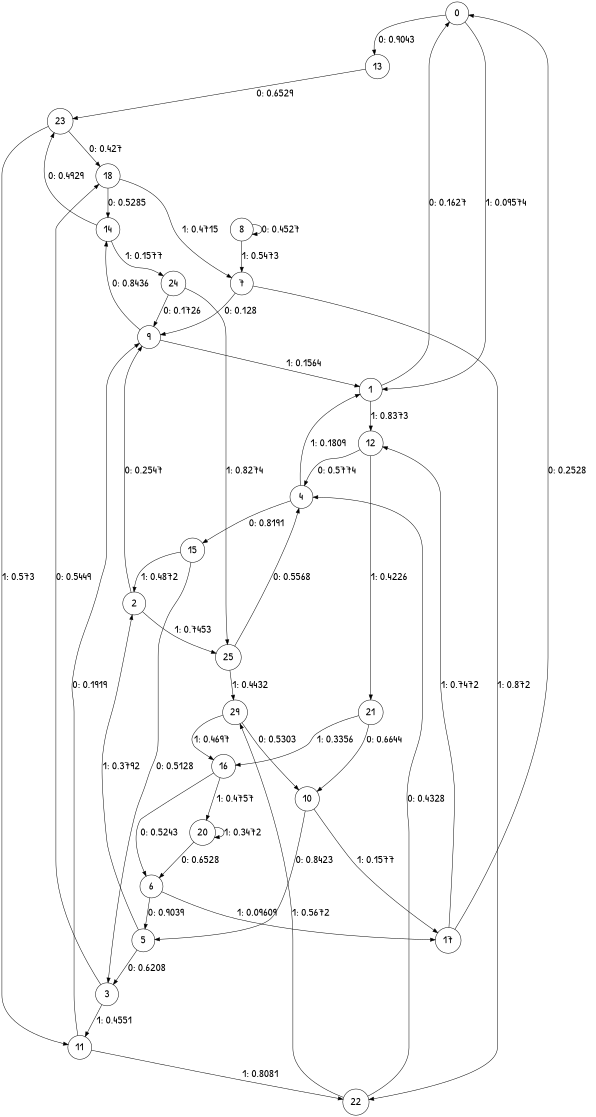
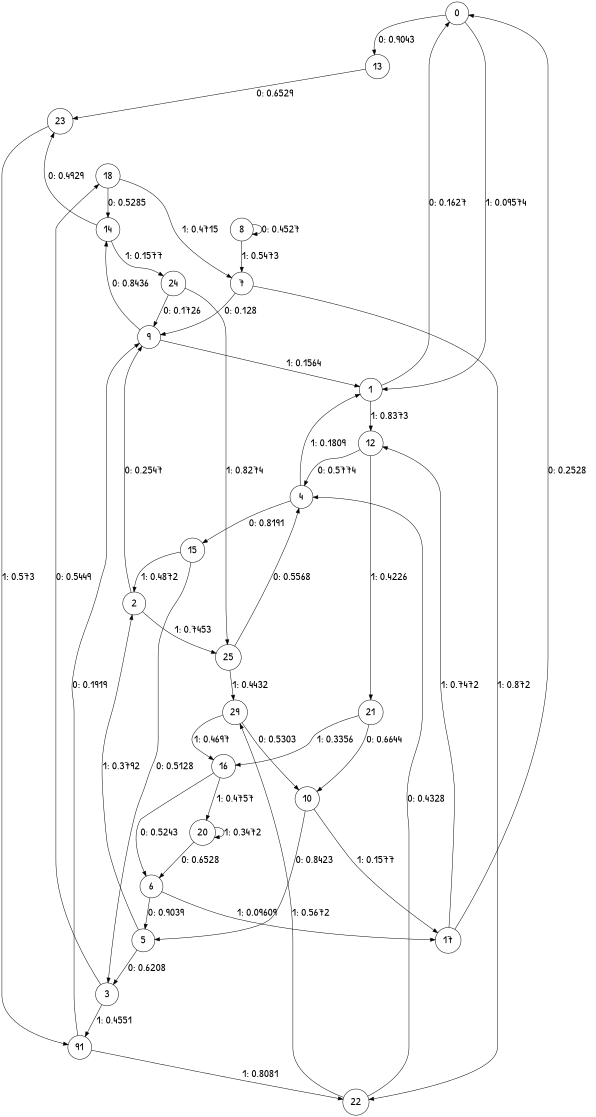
(83, 147) -> none
(80, 1047) -> (80, 1047)
